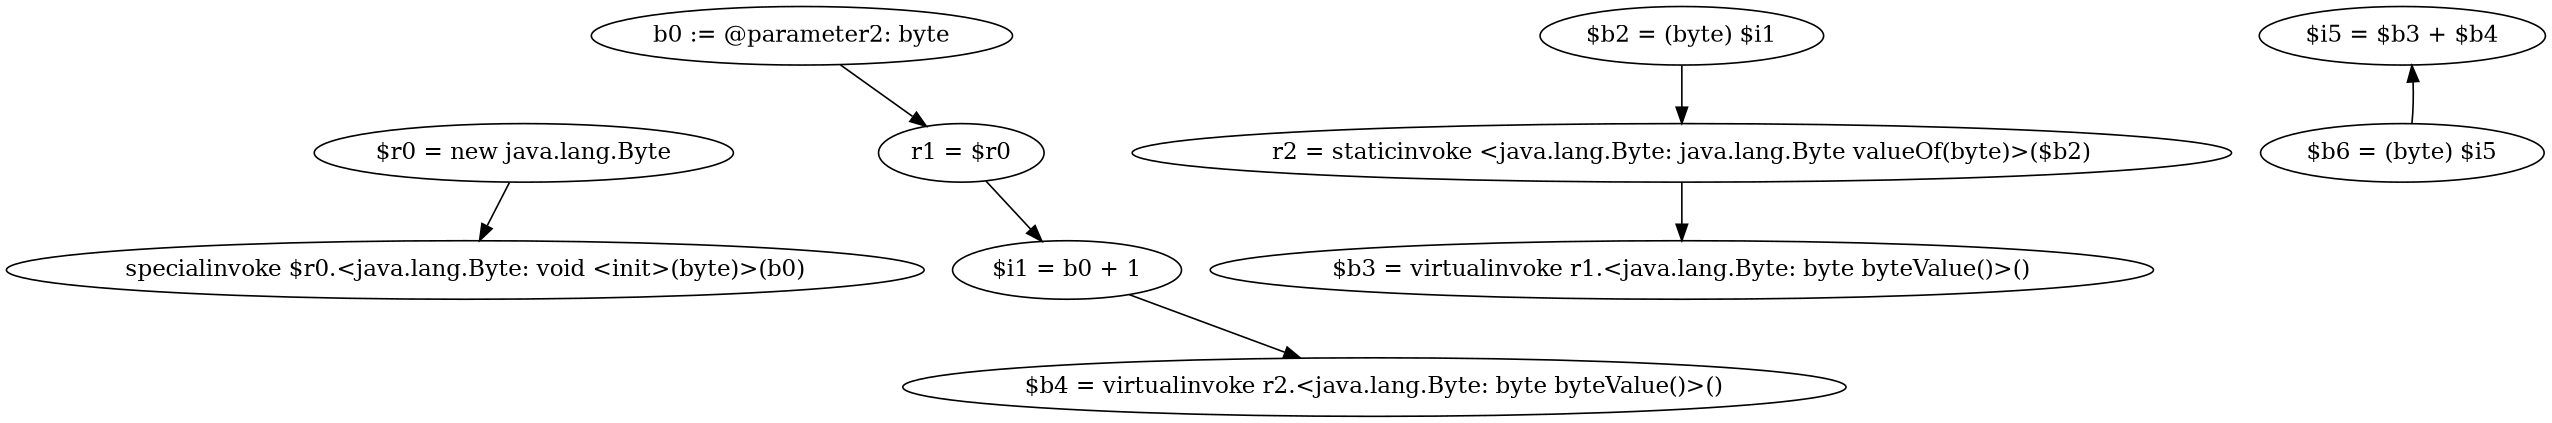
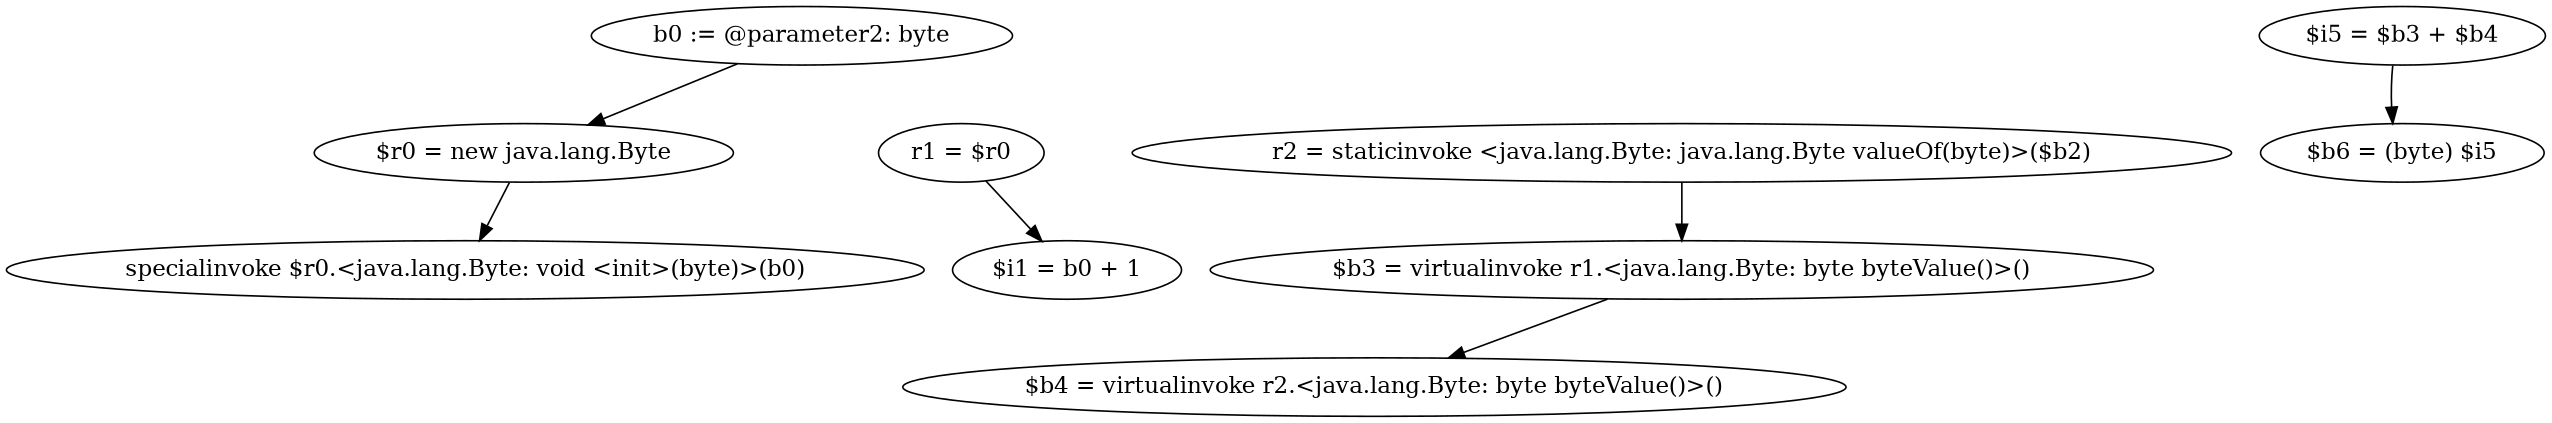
(1682, 36) -> none
(877, 91) -> (670, 91)
(2413, 103) -> (2391, 86)
(1207, 323) -> (1536, 326)
